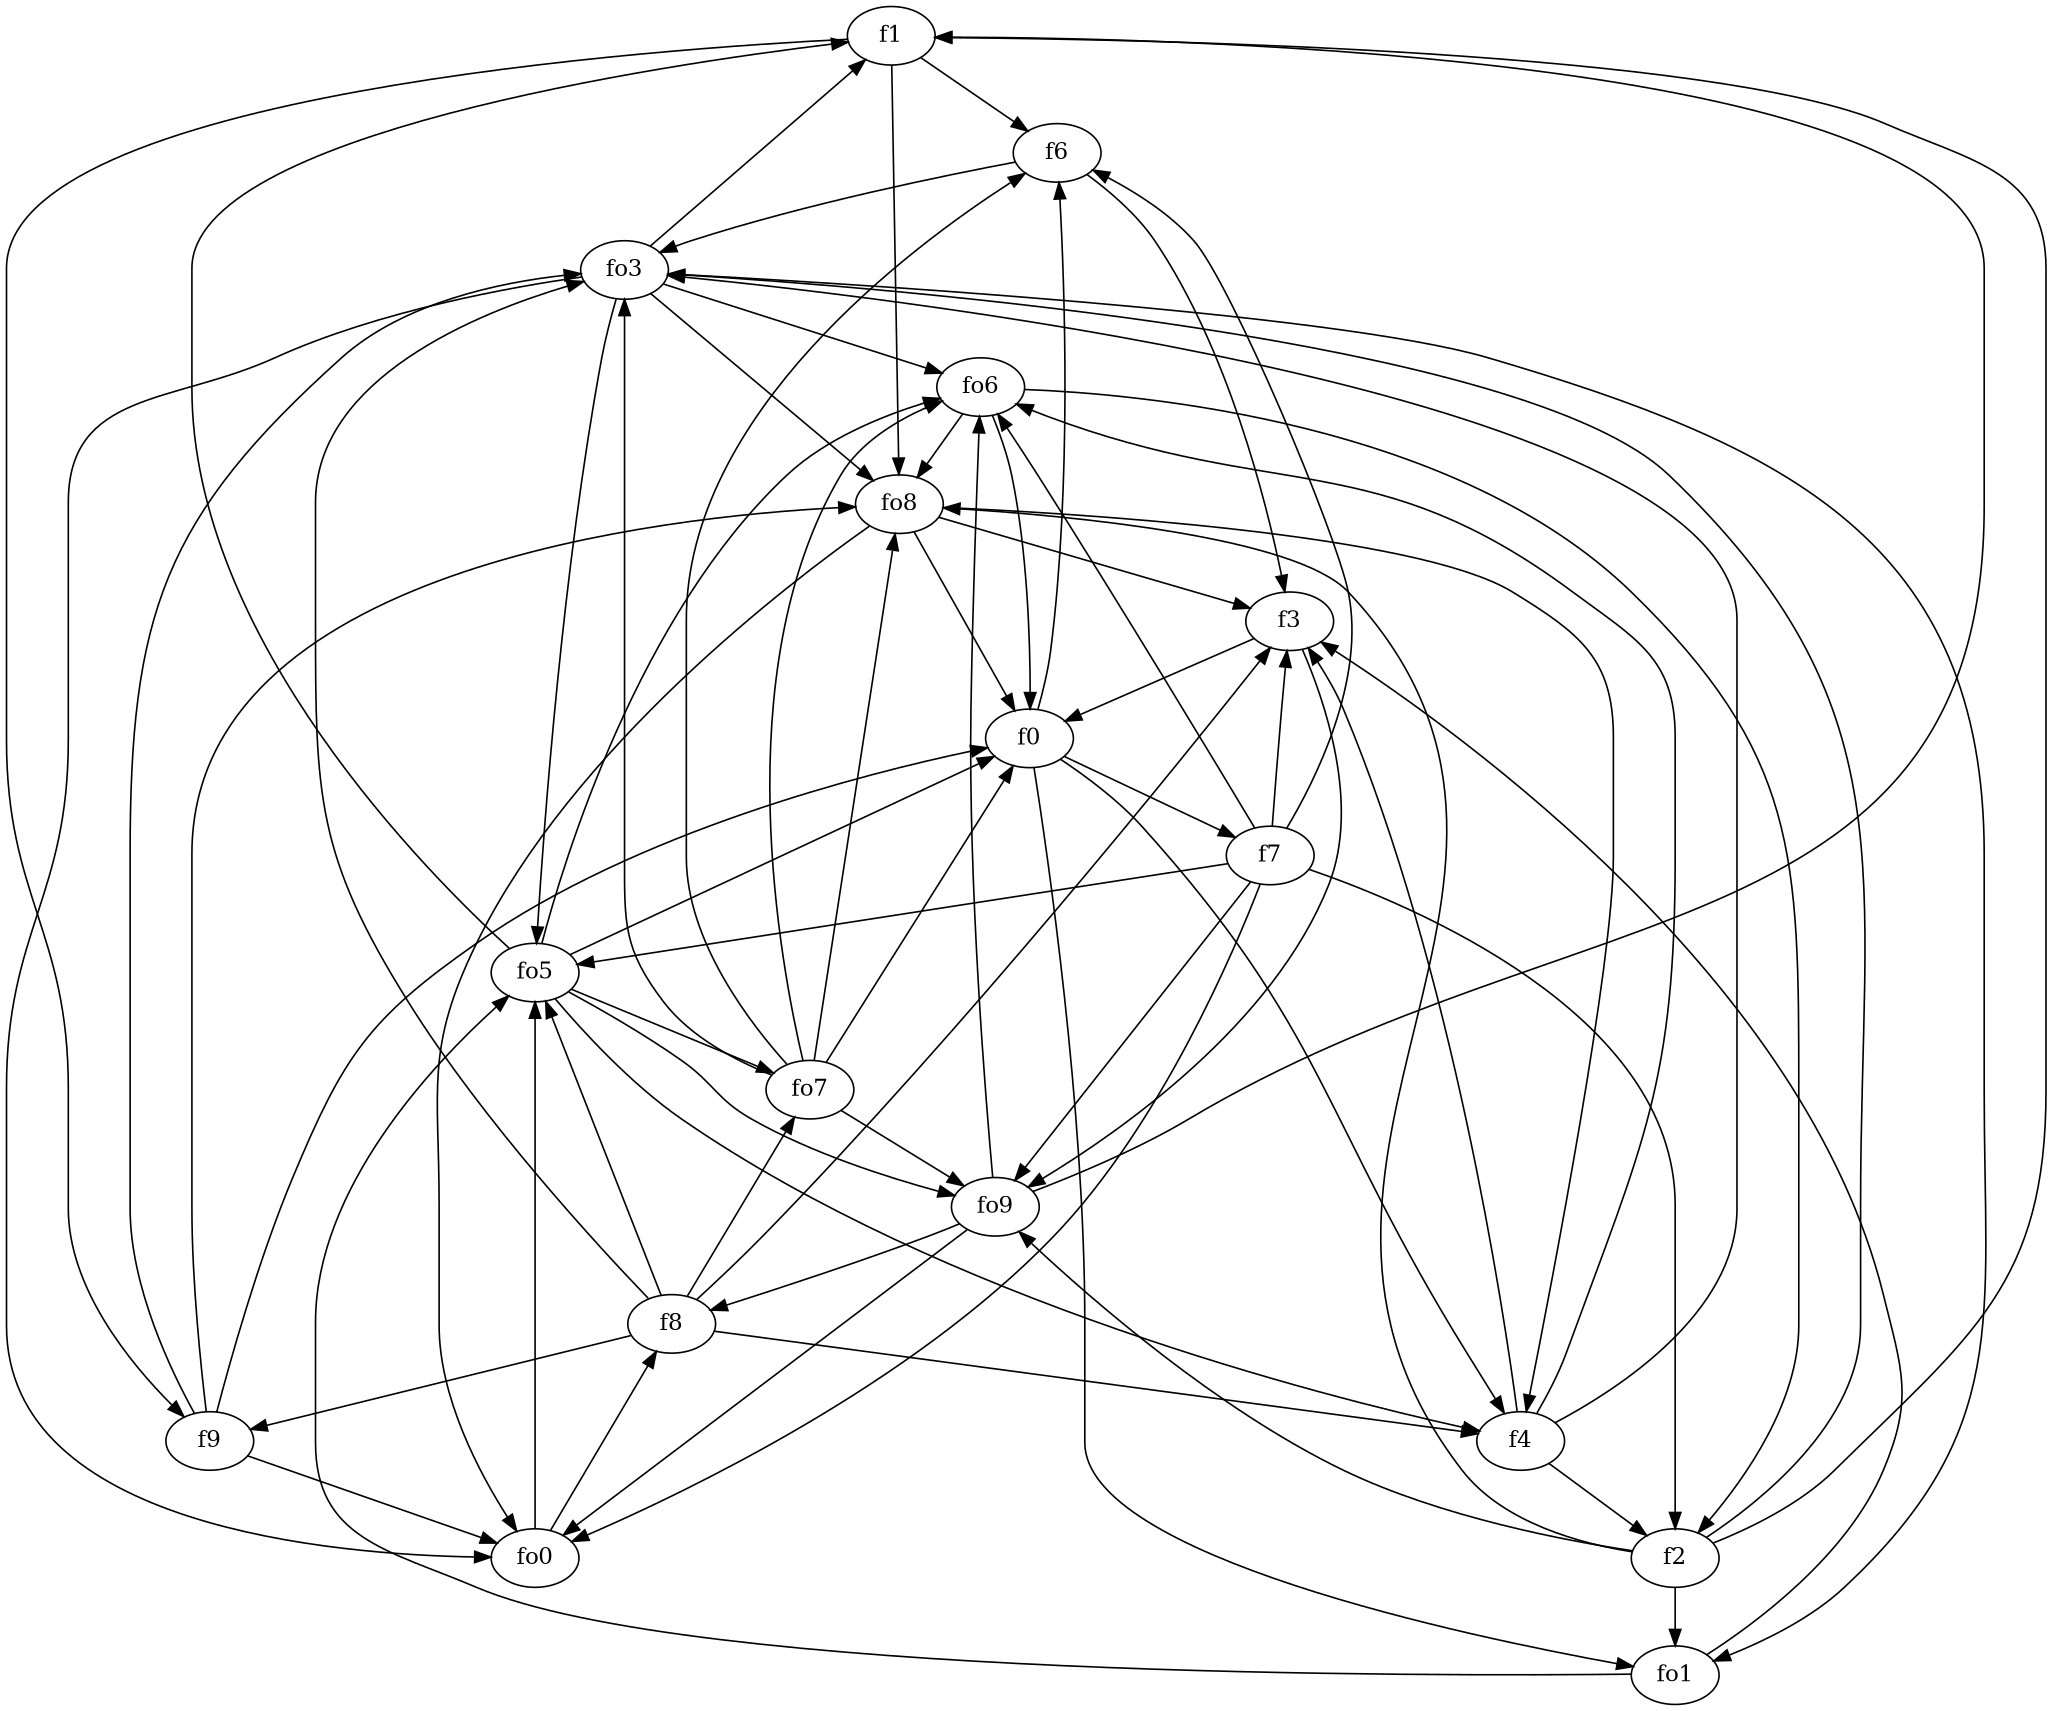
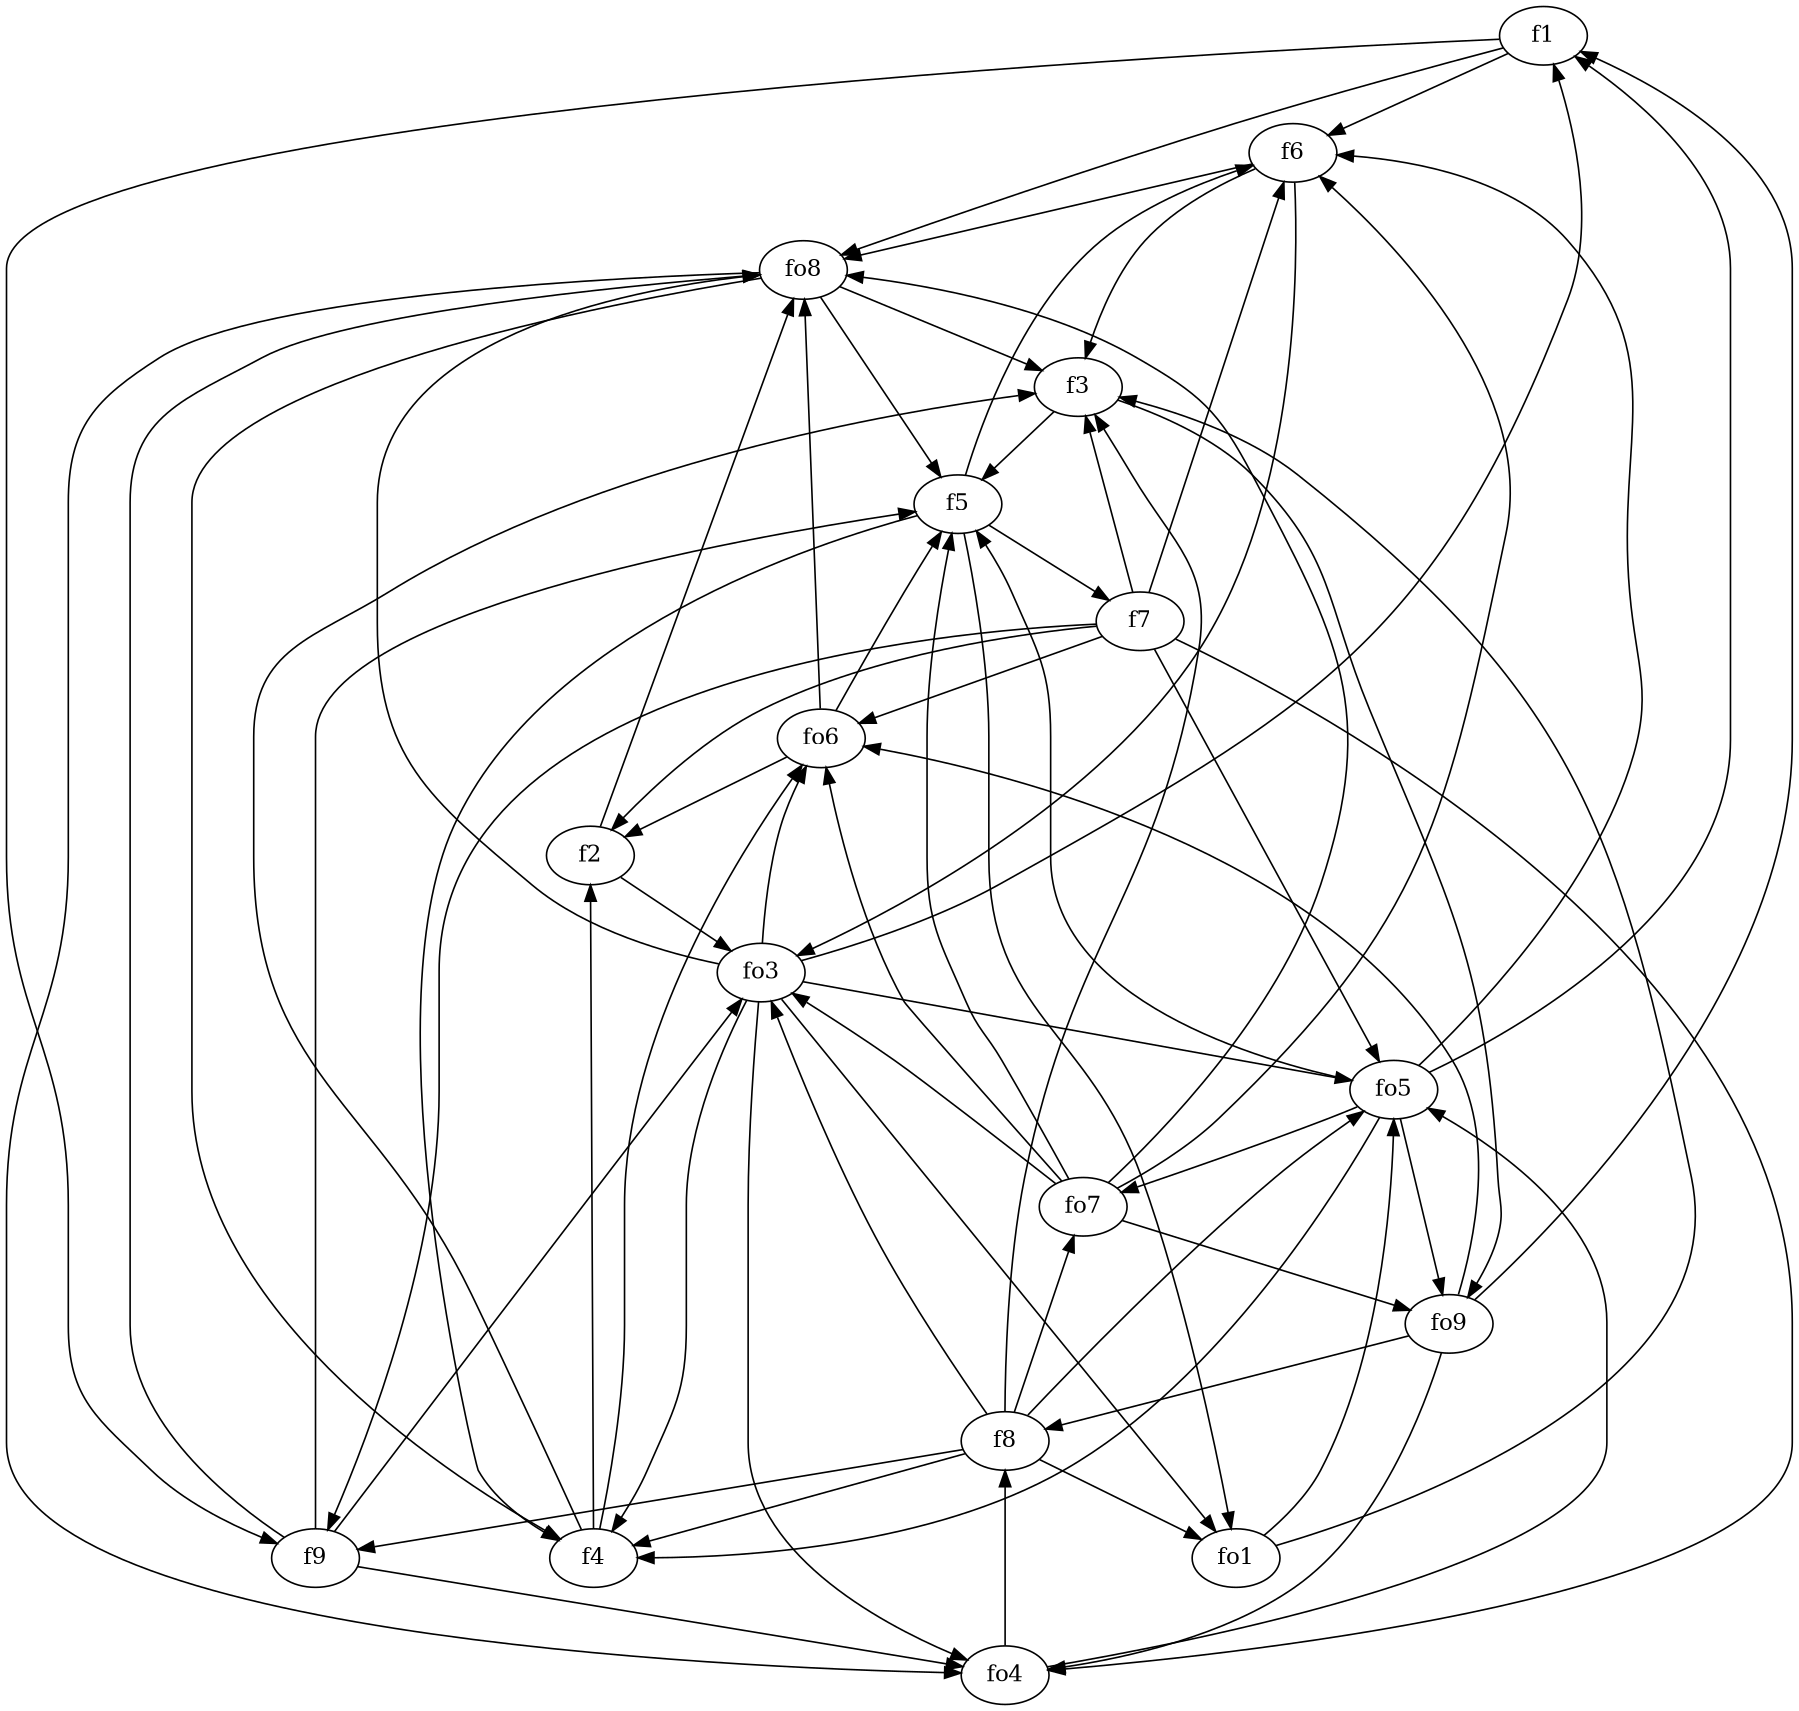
none -> (1056, 210)
(2046, 389) -> none
(1662, 515) -> (686, 1260)
(672, 625) -> (1628, 563)
(1030, 738) -> (958, 504)
(1138, 1025) -> (475, 853)
(1306, 1450) -> none
(535, 1558) -> (1005, 1675)
(1675, 1609) -> (1113, 1496)
